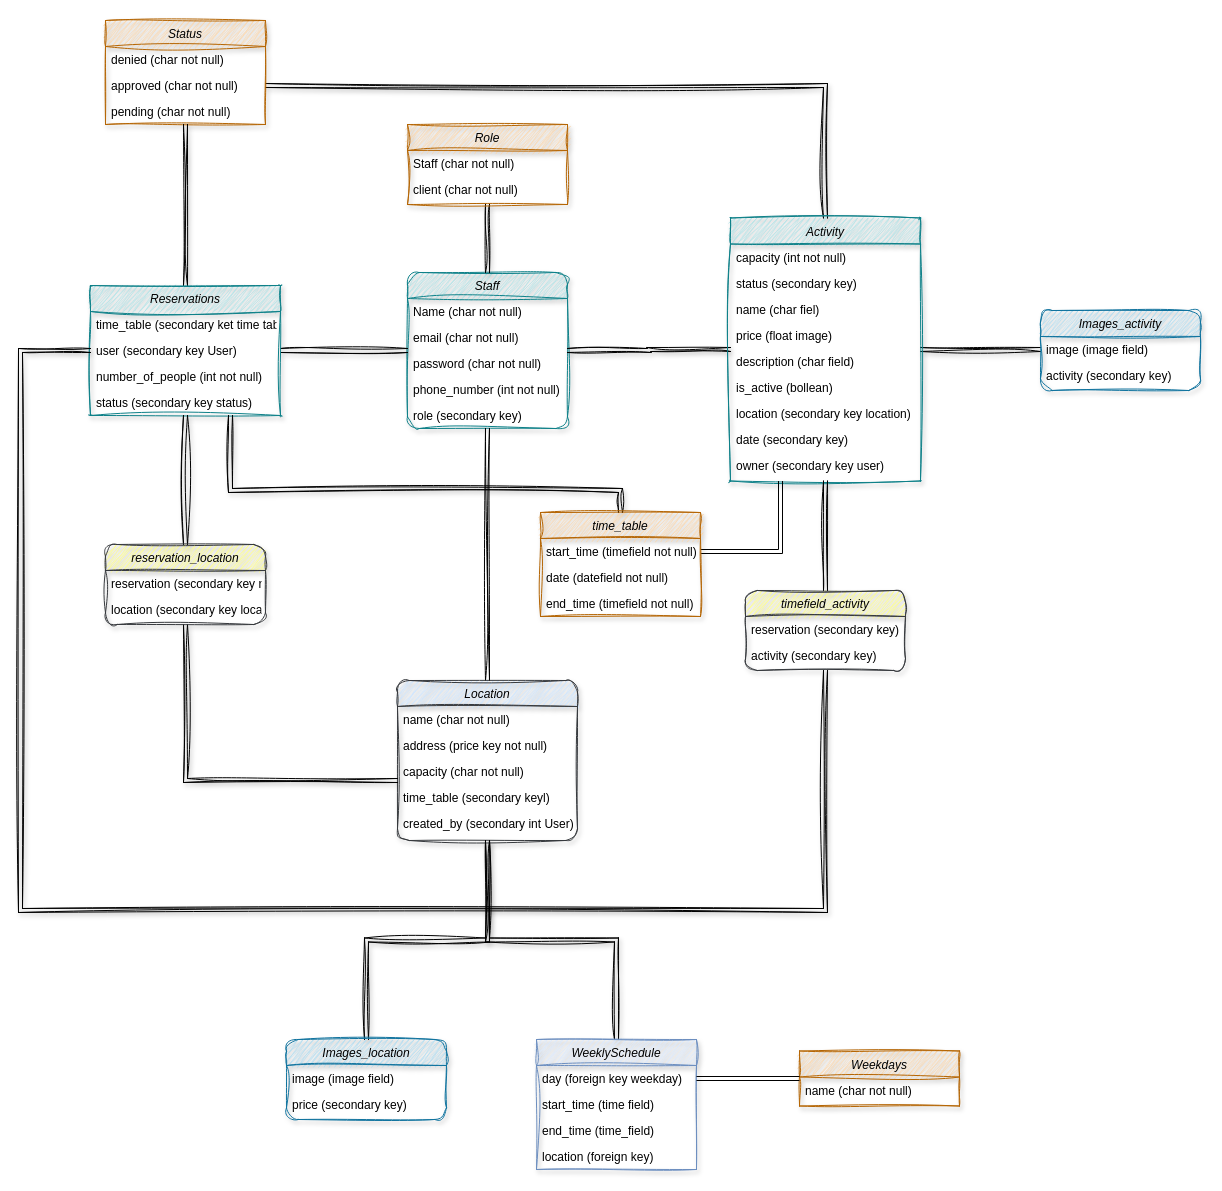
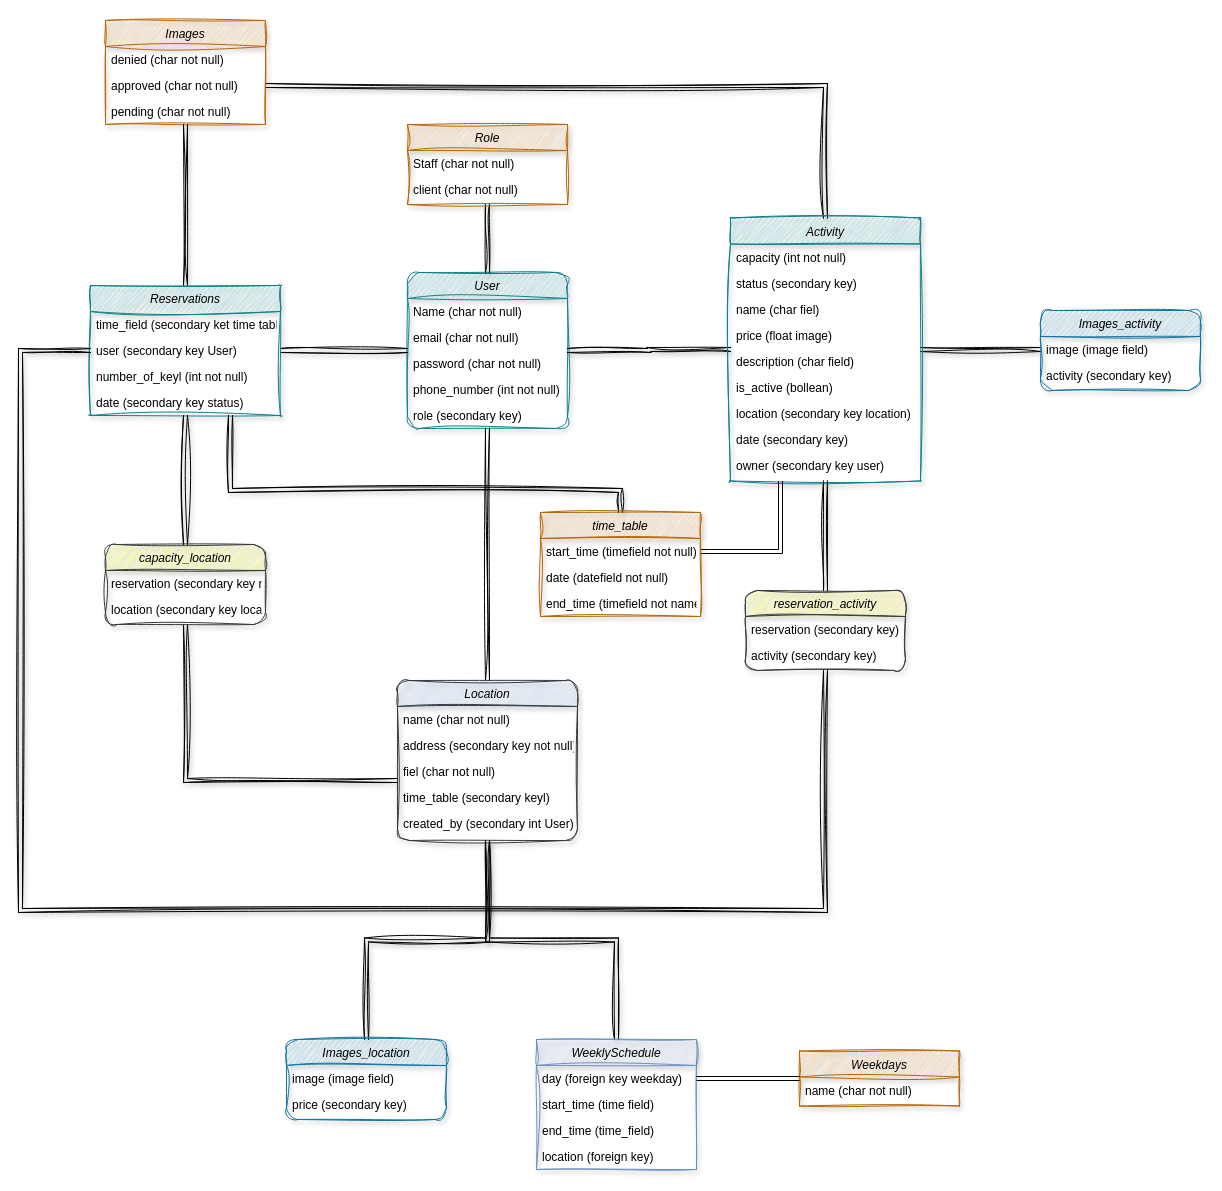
(185, 34) -> (185, 34)
(487, 286) -> (487, 286)
(208, 325) -> (206, 325)
(189, 377) -> (183, 377)
(189, 403) -> (182, 403)
(185, 558) -> (185, 558)
(631, 604) -> (634, 604)
(825, 604) -> (825, 604)
(486, 746) -> (501, 746)
(474, 772) -> (459, 772)
